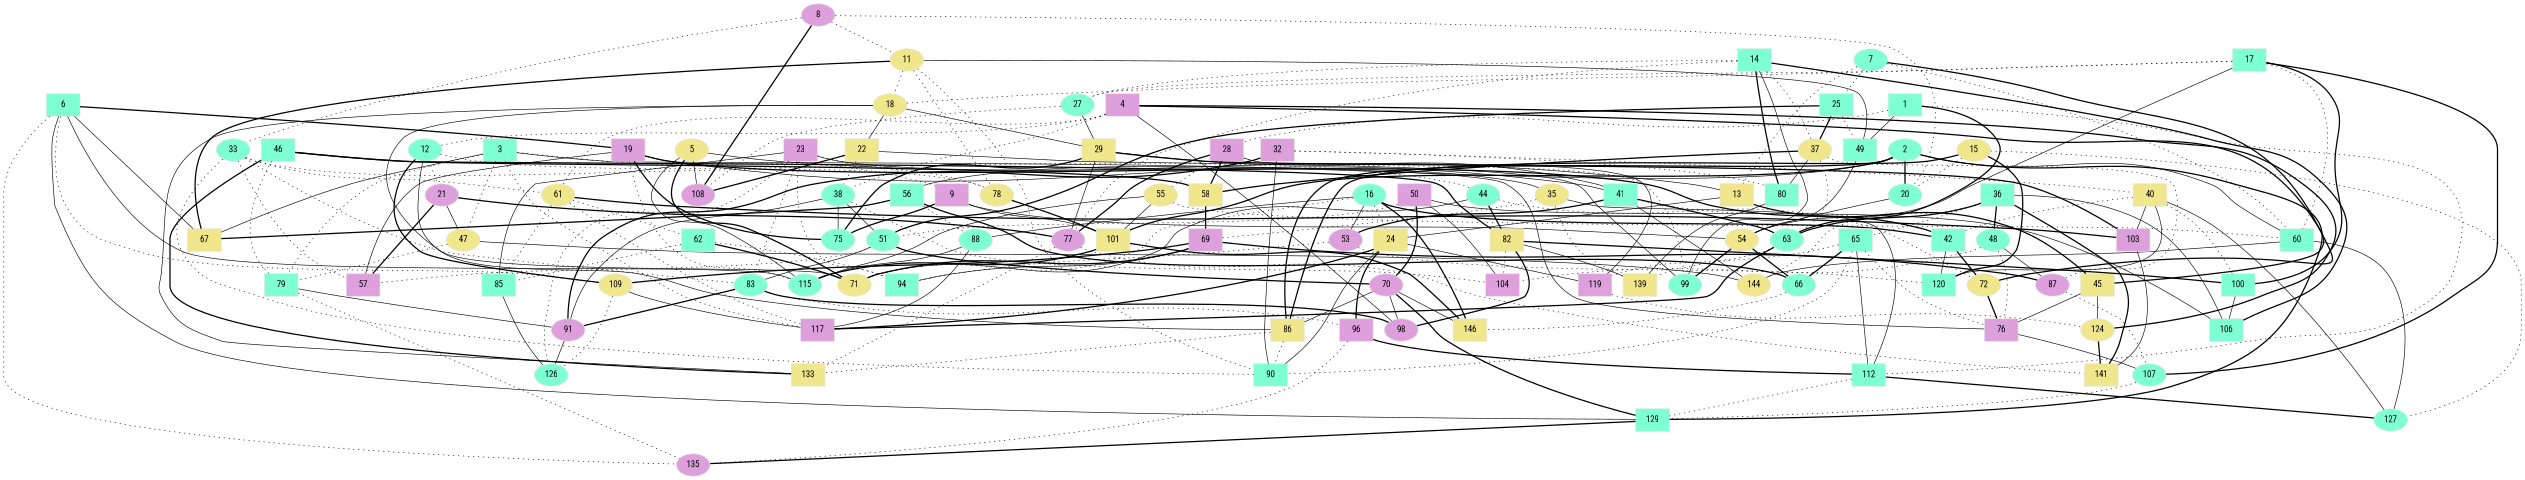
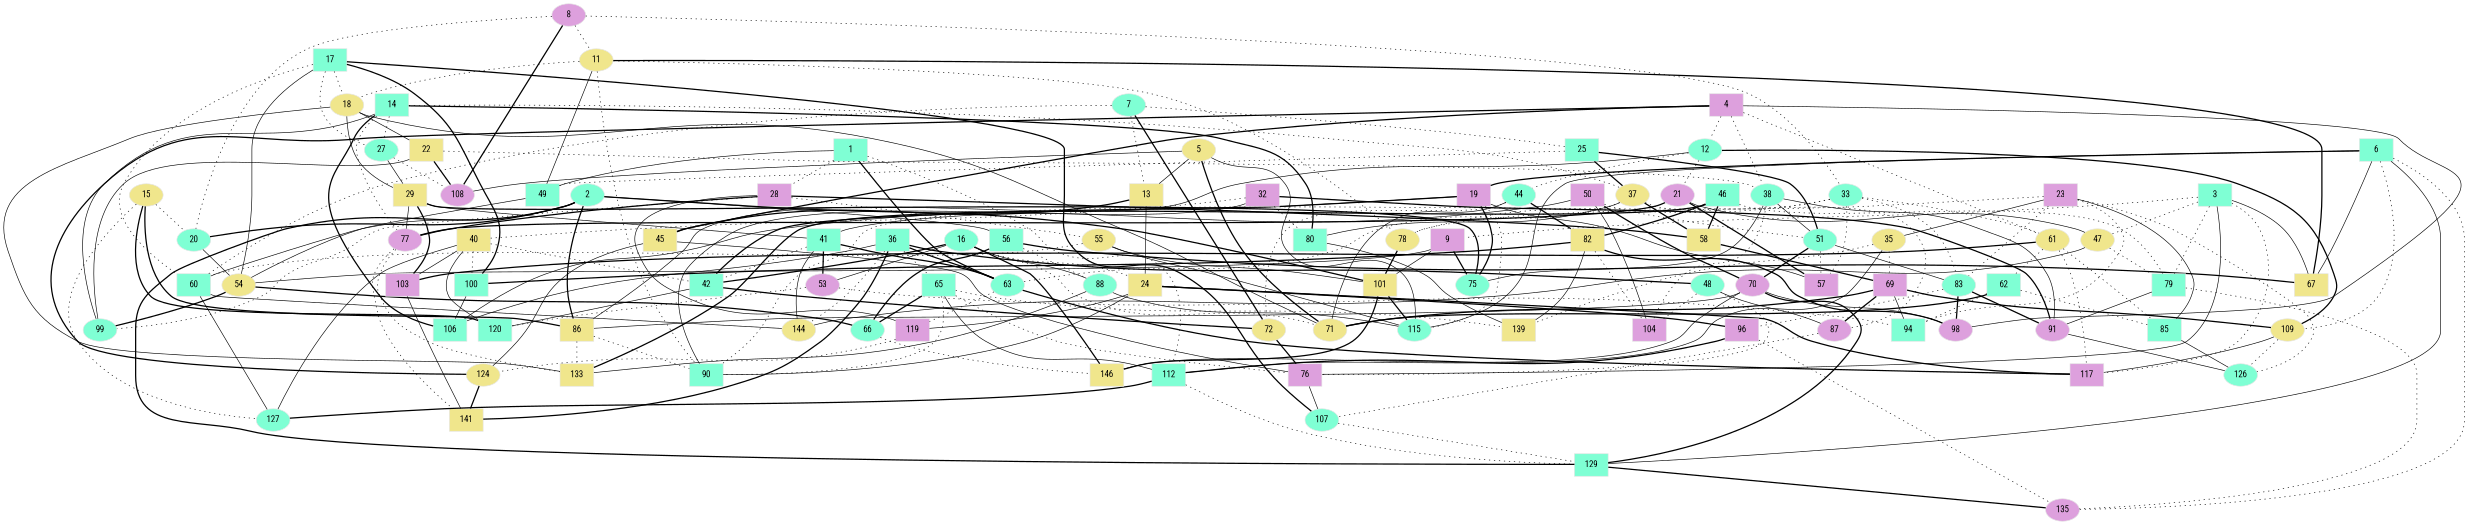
(918, 300) -> (857, 354)
